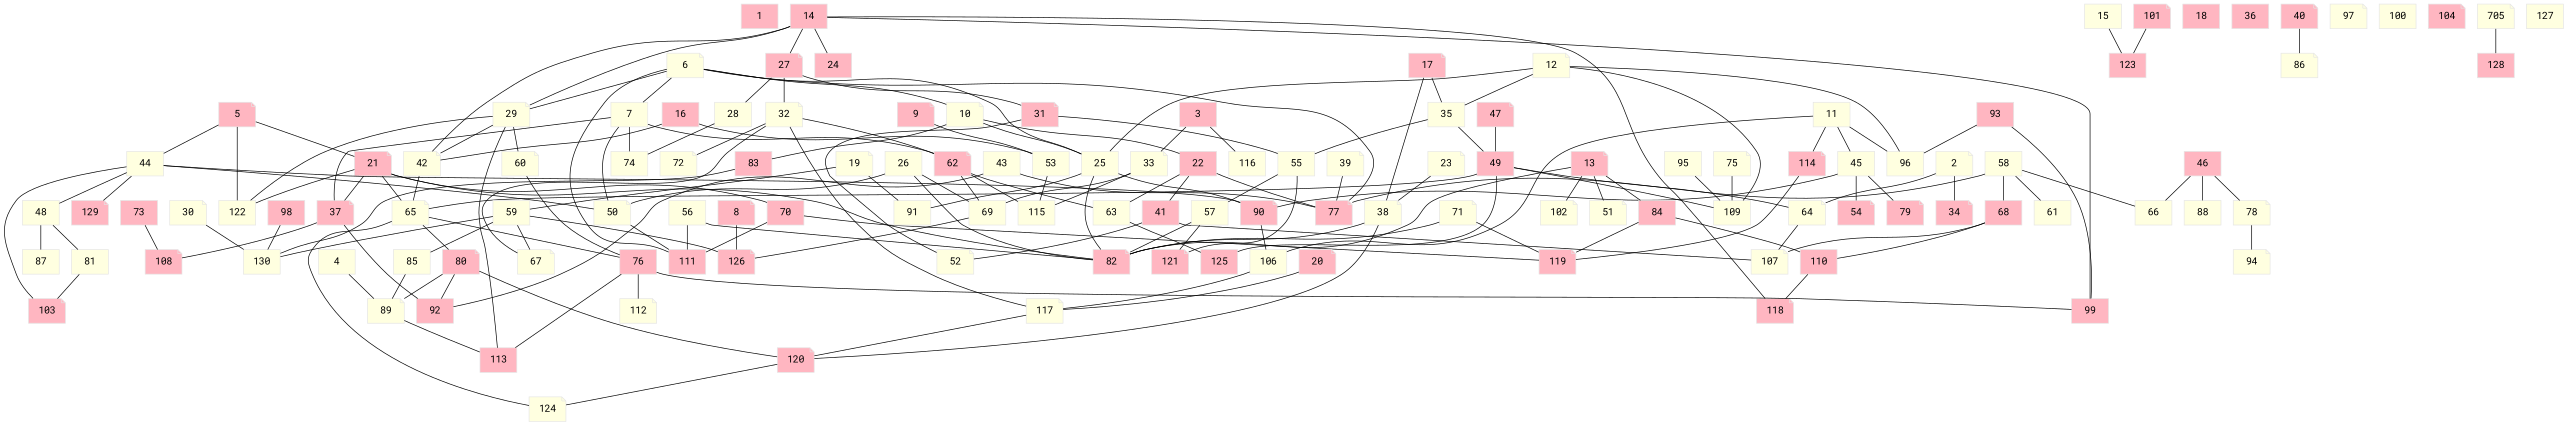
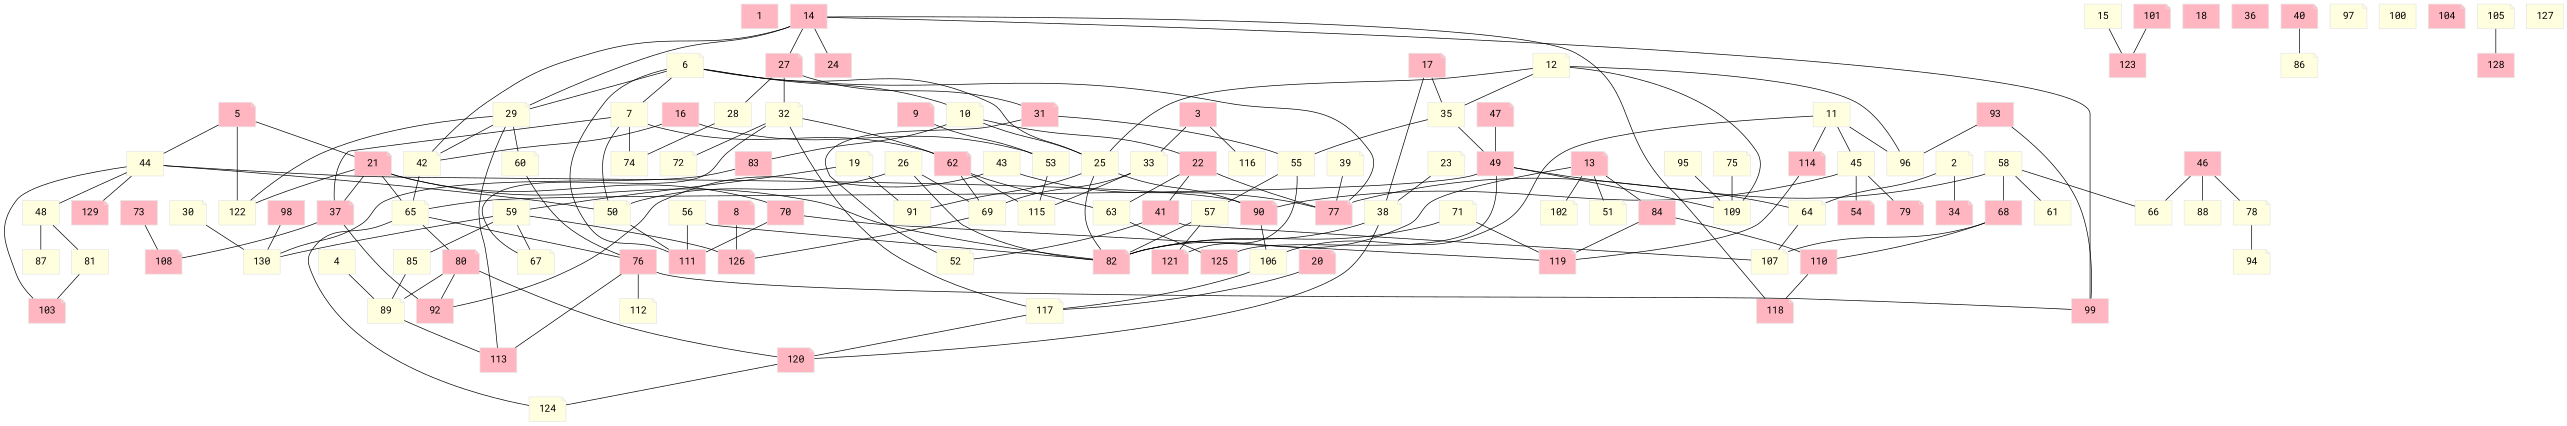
(2496, 16) -> (2496, 16)
